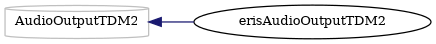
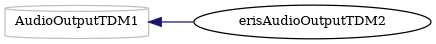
(77, 22) -> (77, 22)
